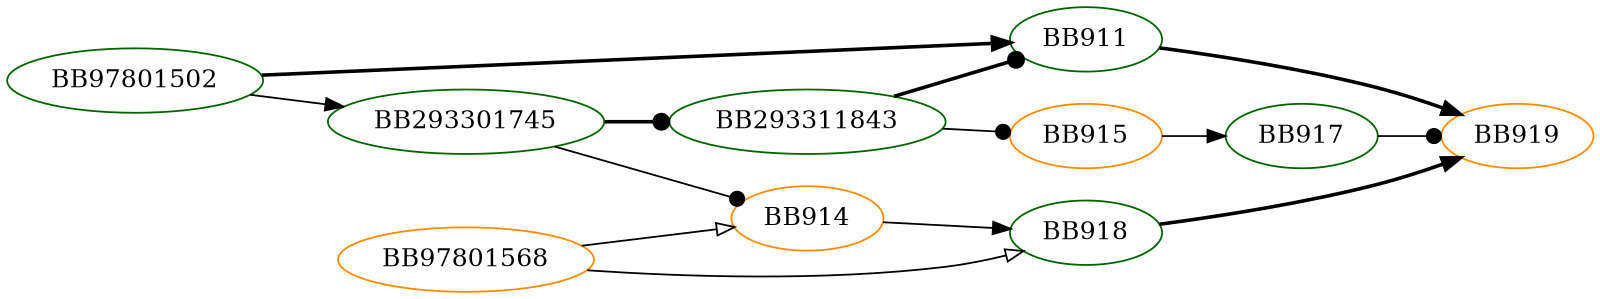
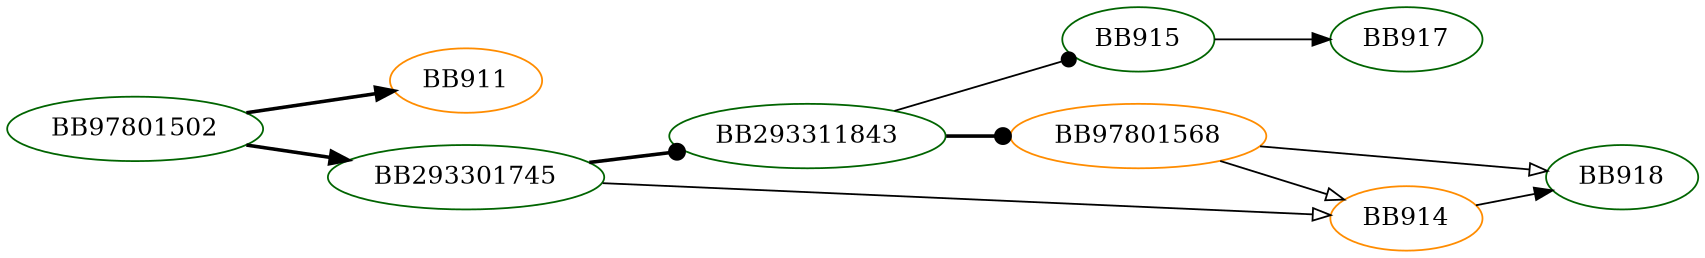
(1086, 39) -> (466, 81)
(952, 79) -> (971, 136)
(288, 100) -> (288, 151)
(1086, 136) -> (1138, 39)
(1517, 136) -> none
(642, 172) -> (957, 199)
